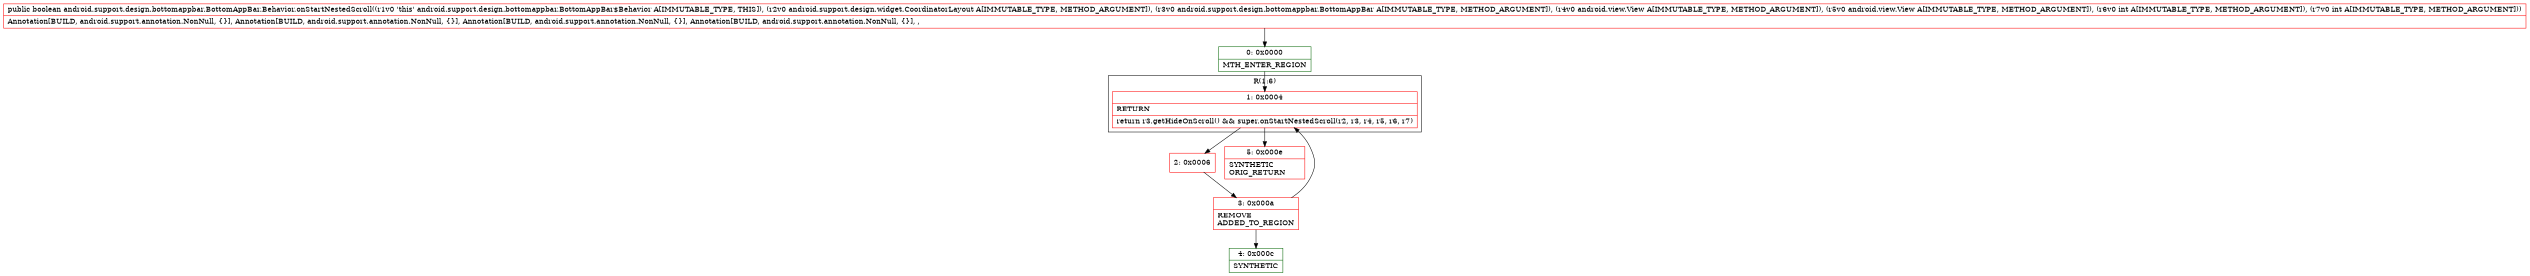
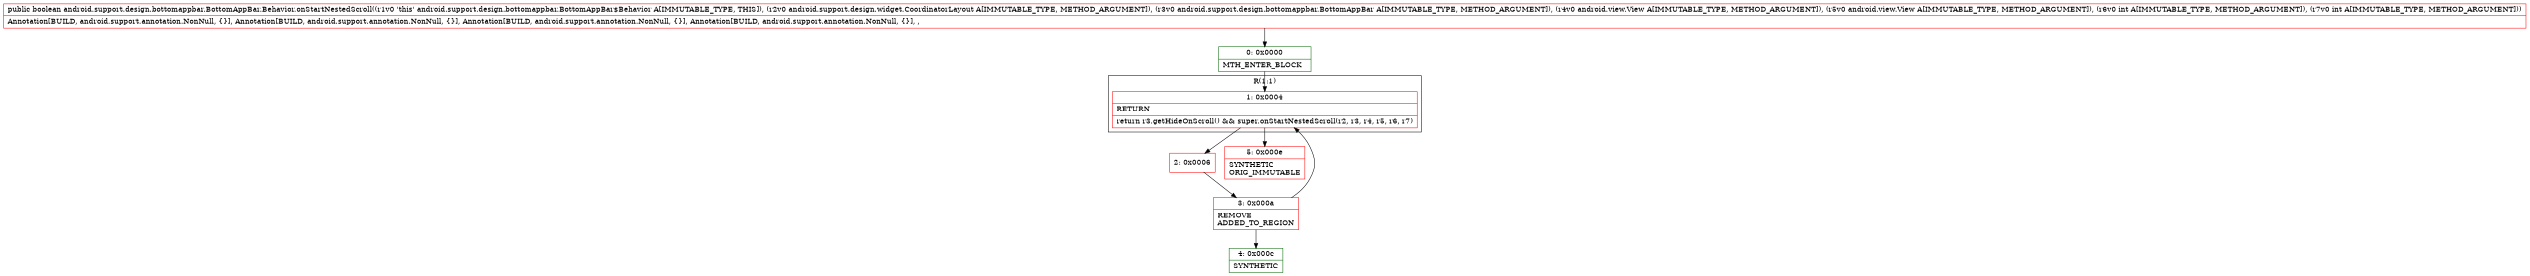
(1265, 65) -> (1262, 65)
(1265, 82) -> (1265, 82)
(1257, 173) -> (1265, 173)
